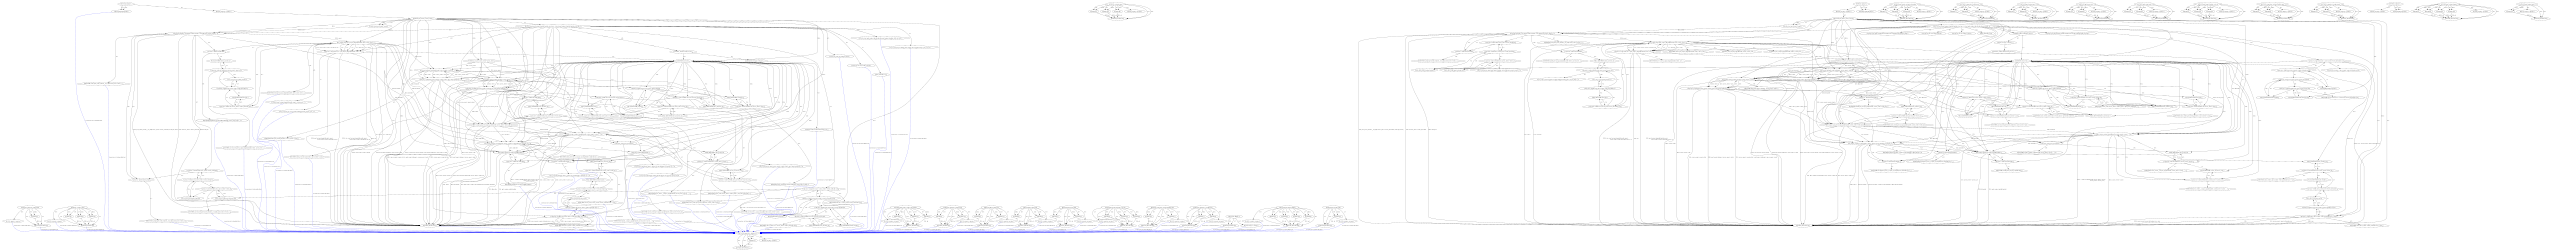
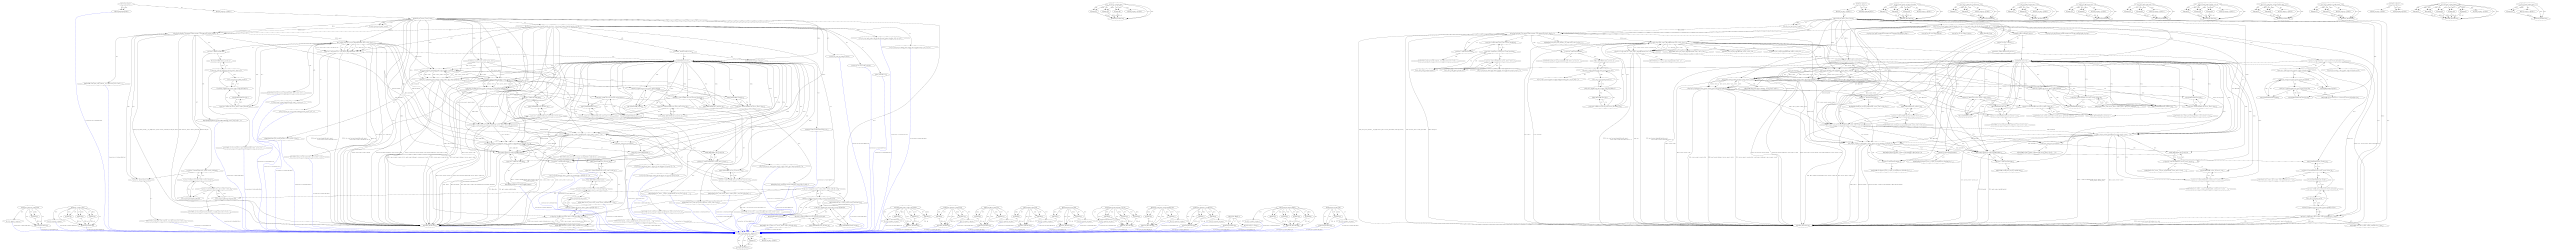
none -> (2463, 11)
